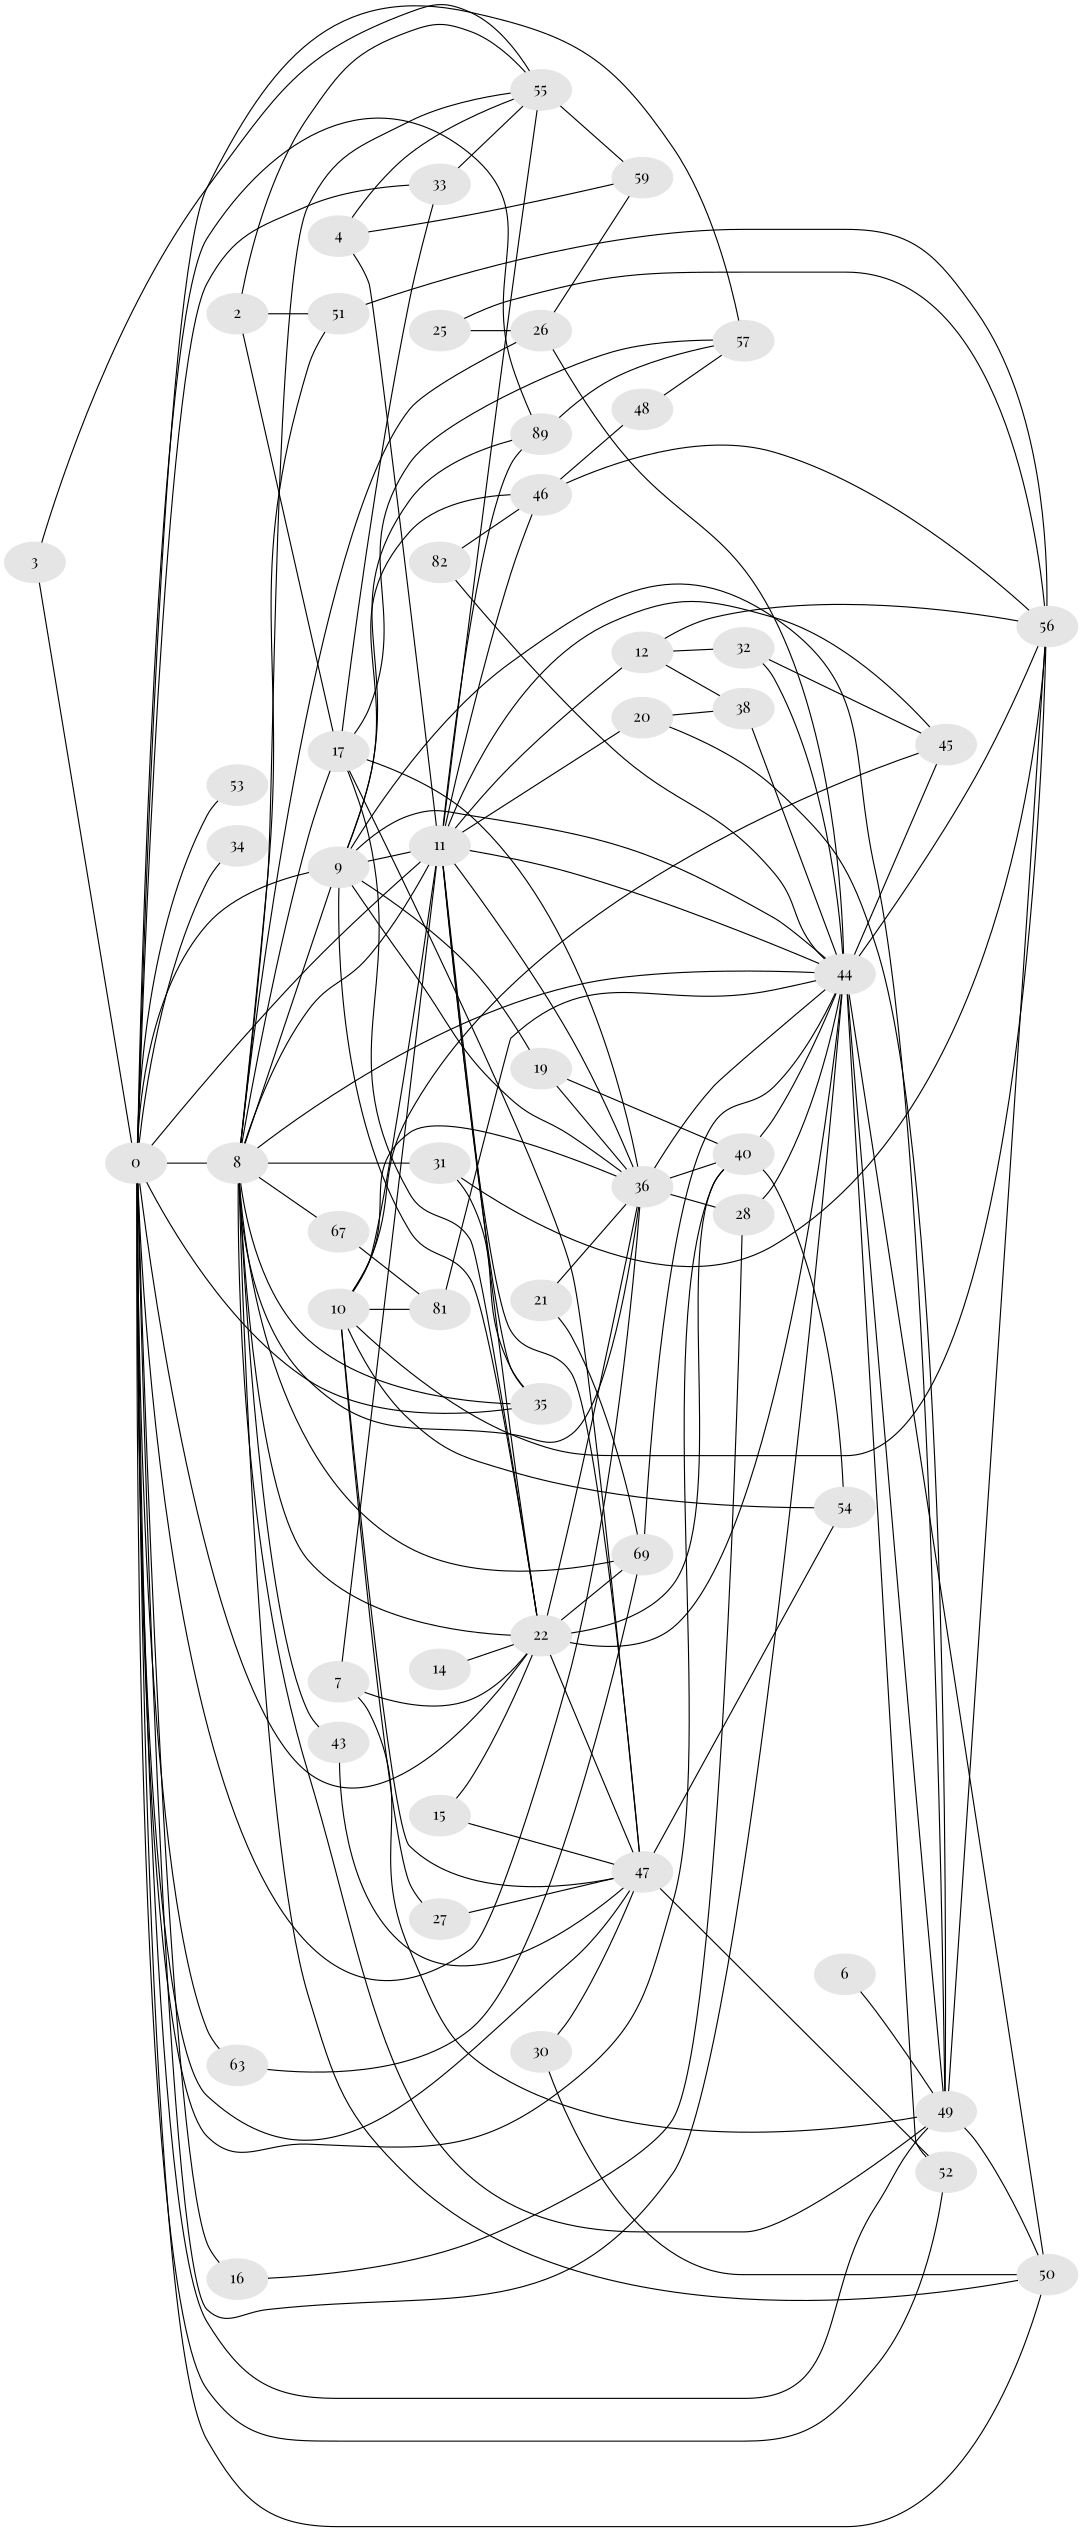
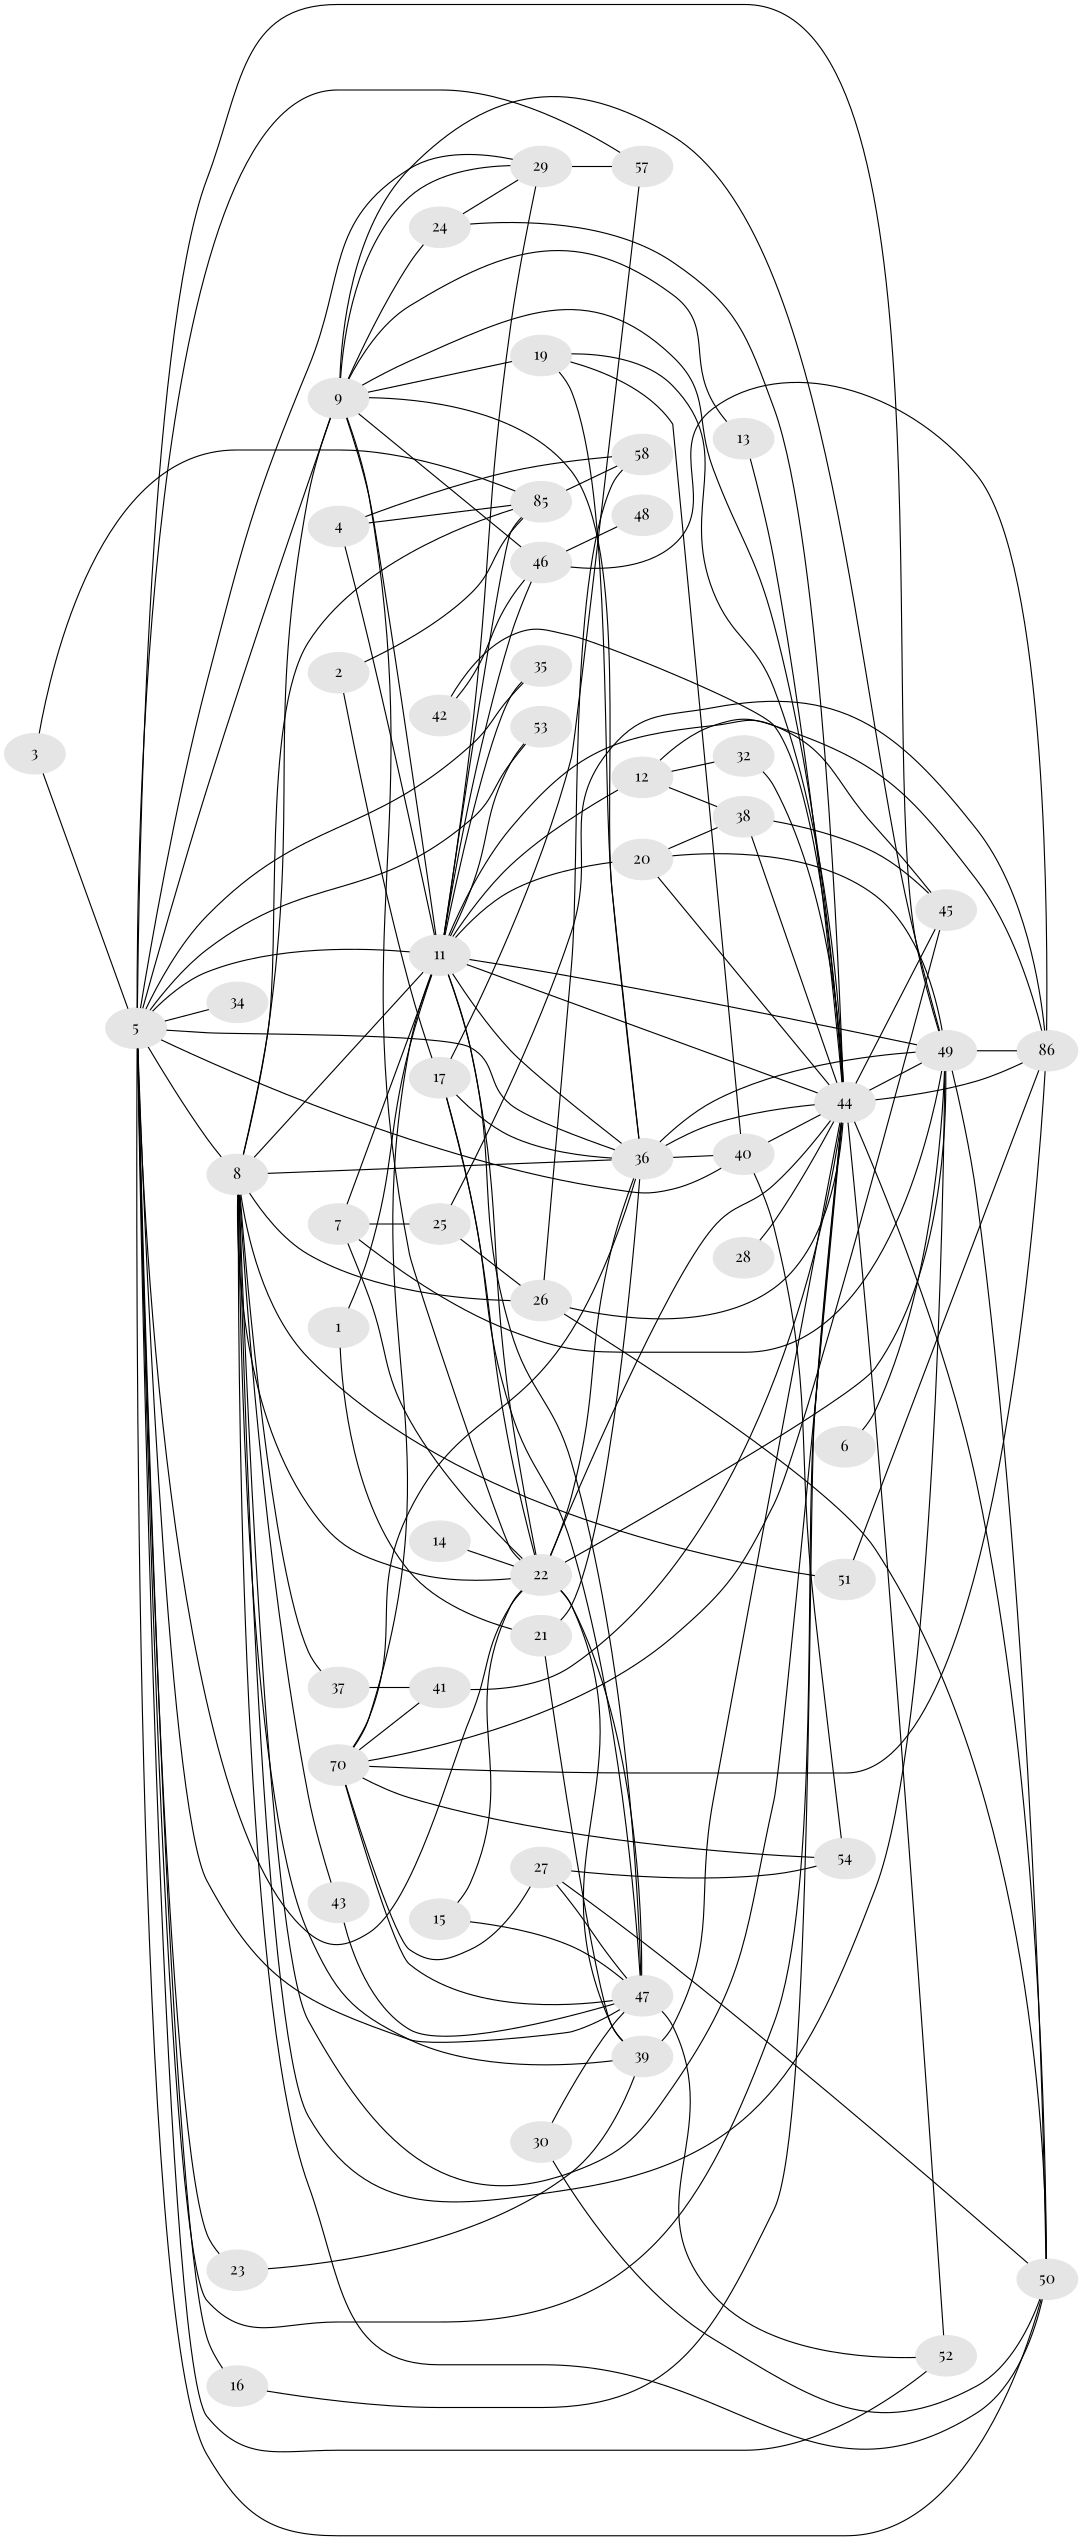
(541, 90) -> (541, 502)
(642, 178) -> (642, 454)
(440, 184) -> none
none -> (440, 227)
(283, 314) -> none
(693, 375) -> none
(541, 434) -> (541, 166)
none -> (744, 439)
(440, 562) -> (440, 716)
(1047, 627) -> (1047, 1051)
none -> (766, 671)
(853, 700) -> (857, 845)
none -> (485, 839)
(279, 955) -> none
none -> (744, 981)
none -> (694, 1000)
(136, 1163) -> (136, 1028)
(440, 1163) -> none
(693, 1201) -> (786, 1074)
none -> (386, 1224)
(339, 1232) -> (339, 1688)
(339, 1309) -> (339, 1765)
(440, 1309) -> (440, 1688)
none -> (339, 1328)
(325, 1353) -> none
(699, 1434) -> (854, 1387)
(642, 1555) -> (642, 2056)
(744, 1690) -> (694, 1878)
none -> (952, 1705)
(709, 1901) -> (801, 1968)
none -> (787, 2058)
(237, 2065) -> (237, 2270)
